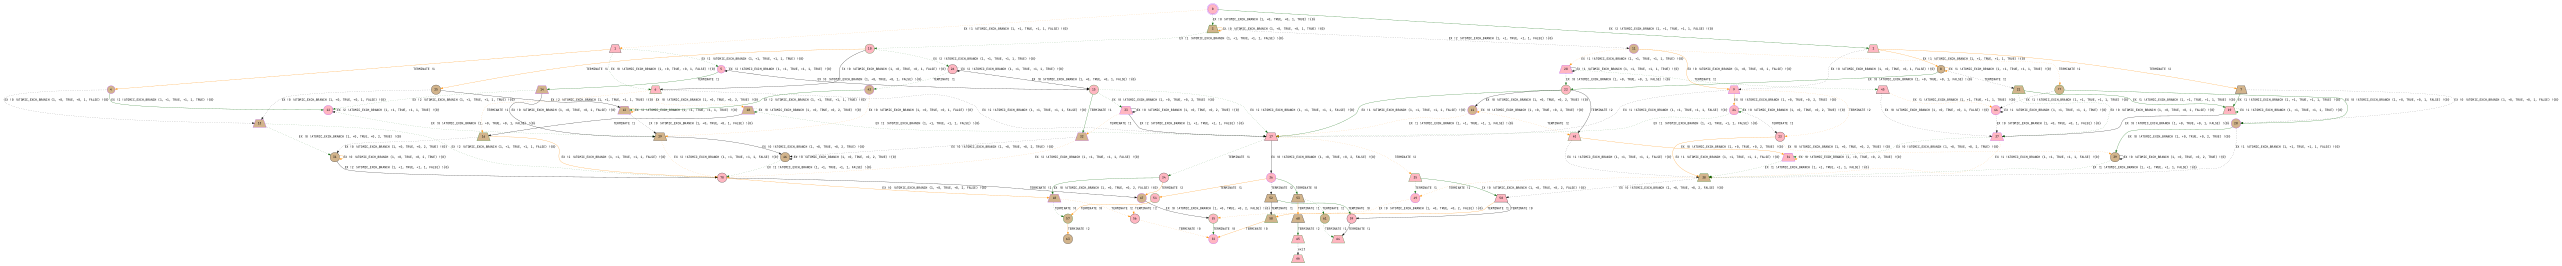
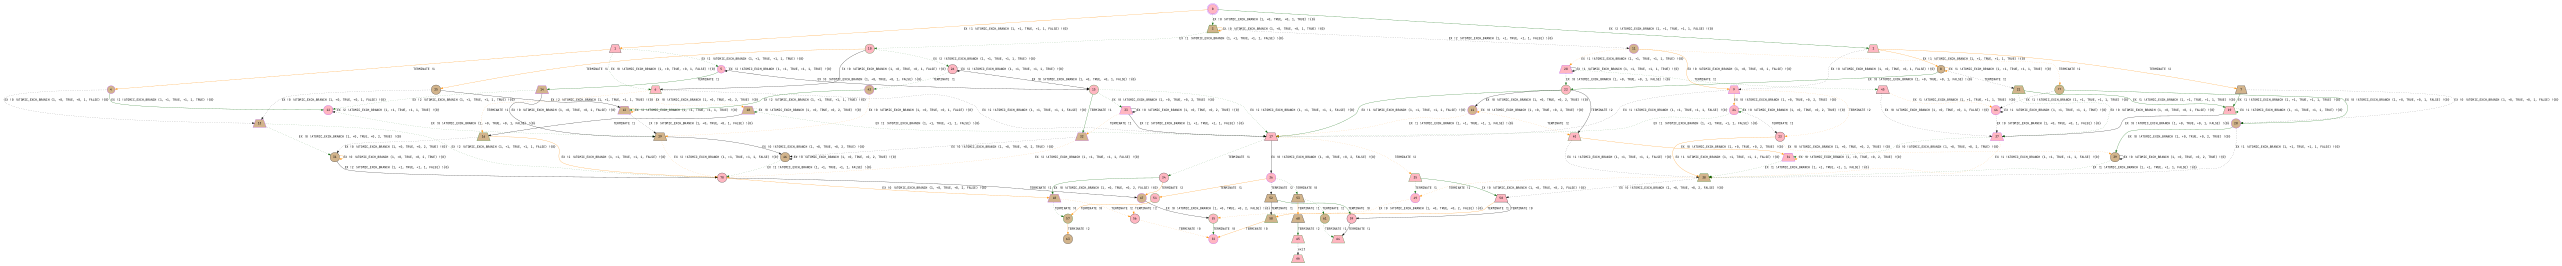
(915, 29) -> (915, 29)
(1288, 183) -> (1288, 183)
